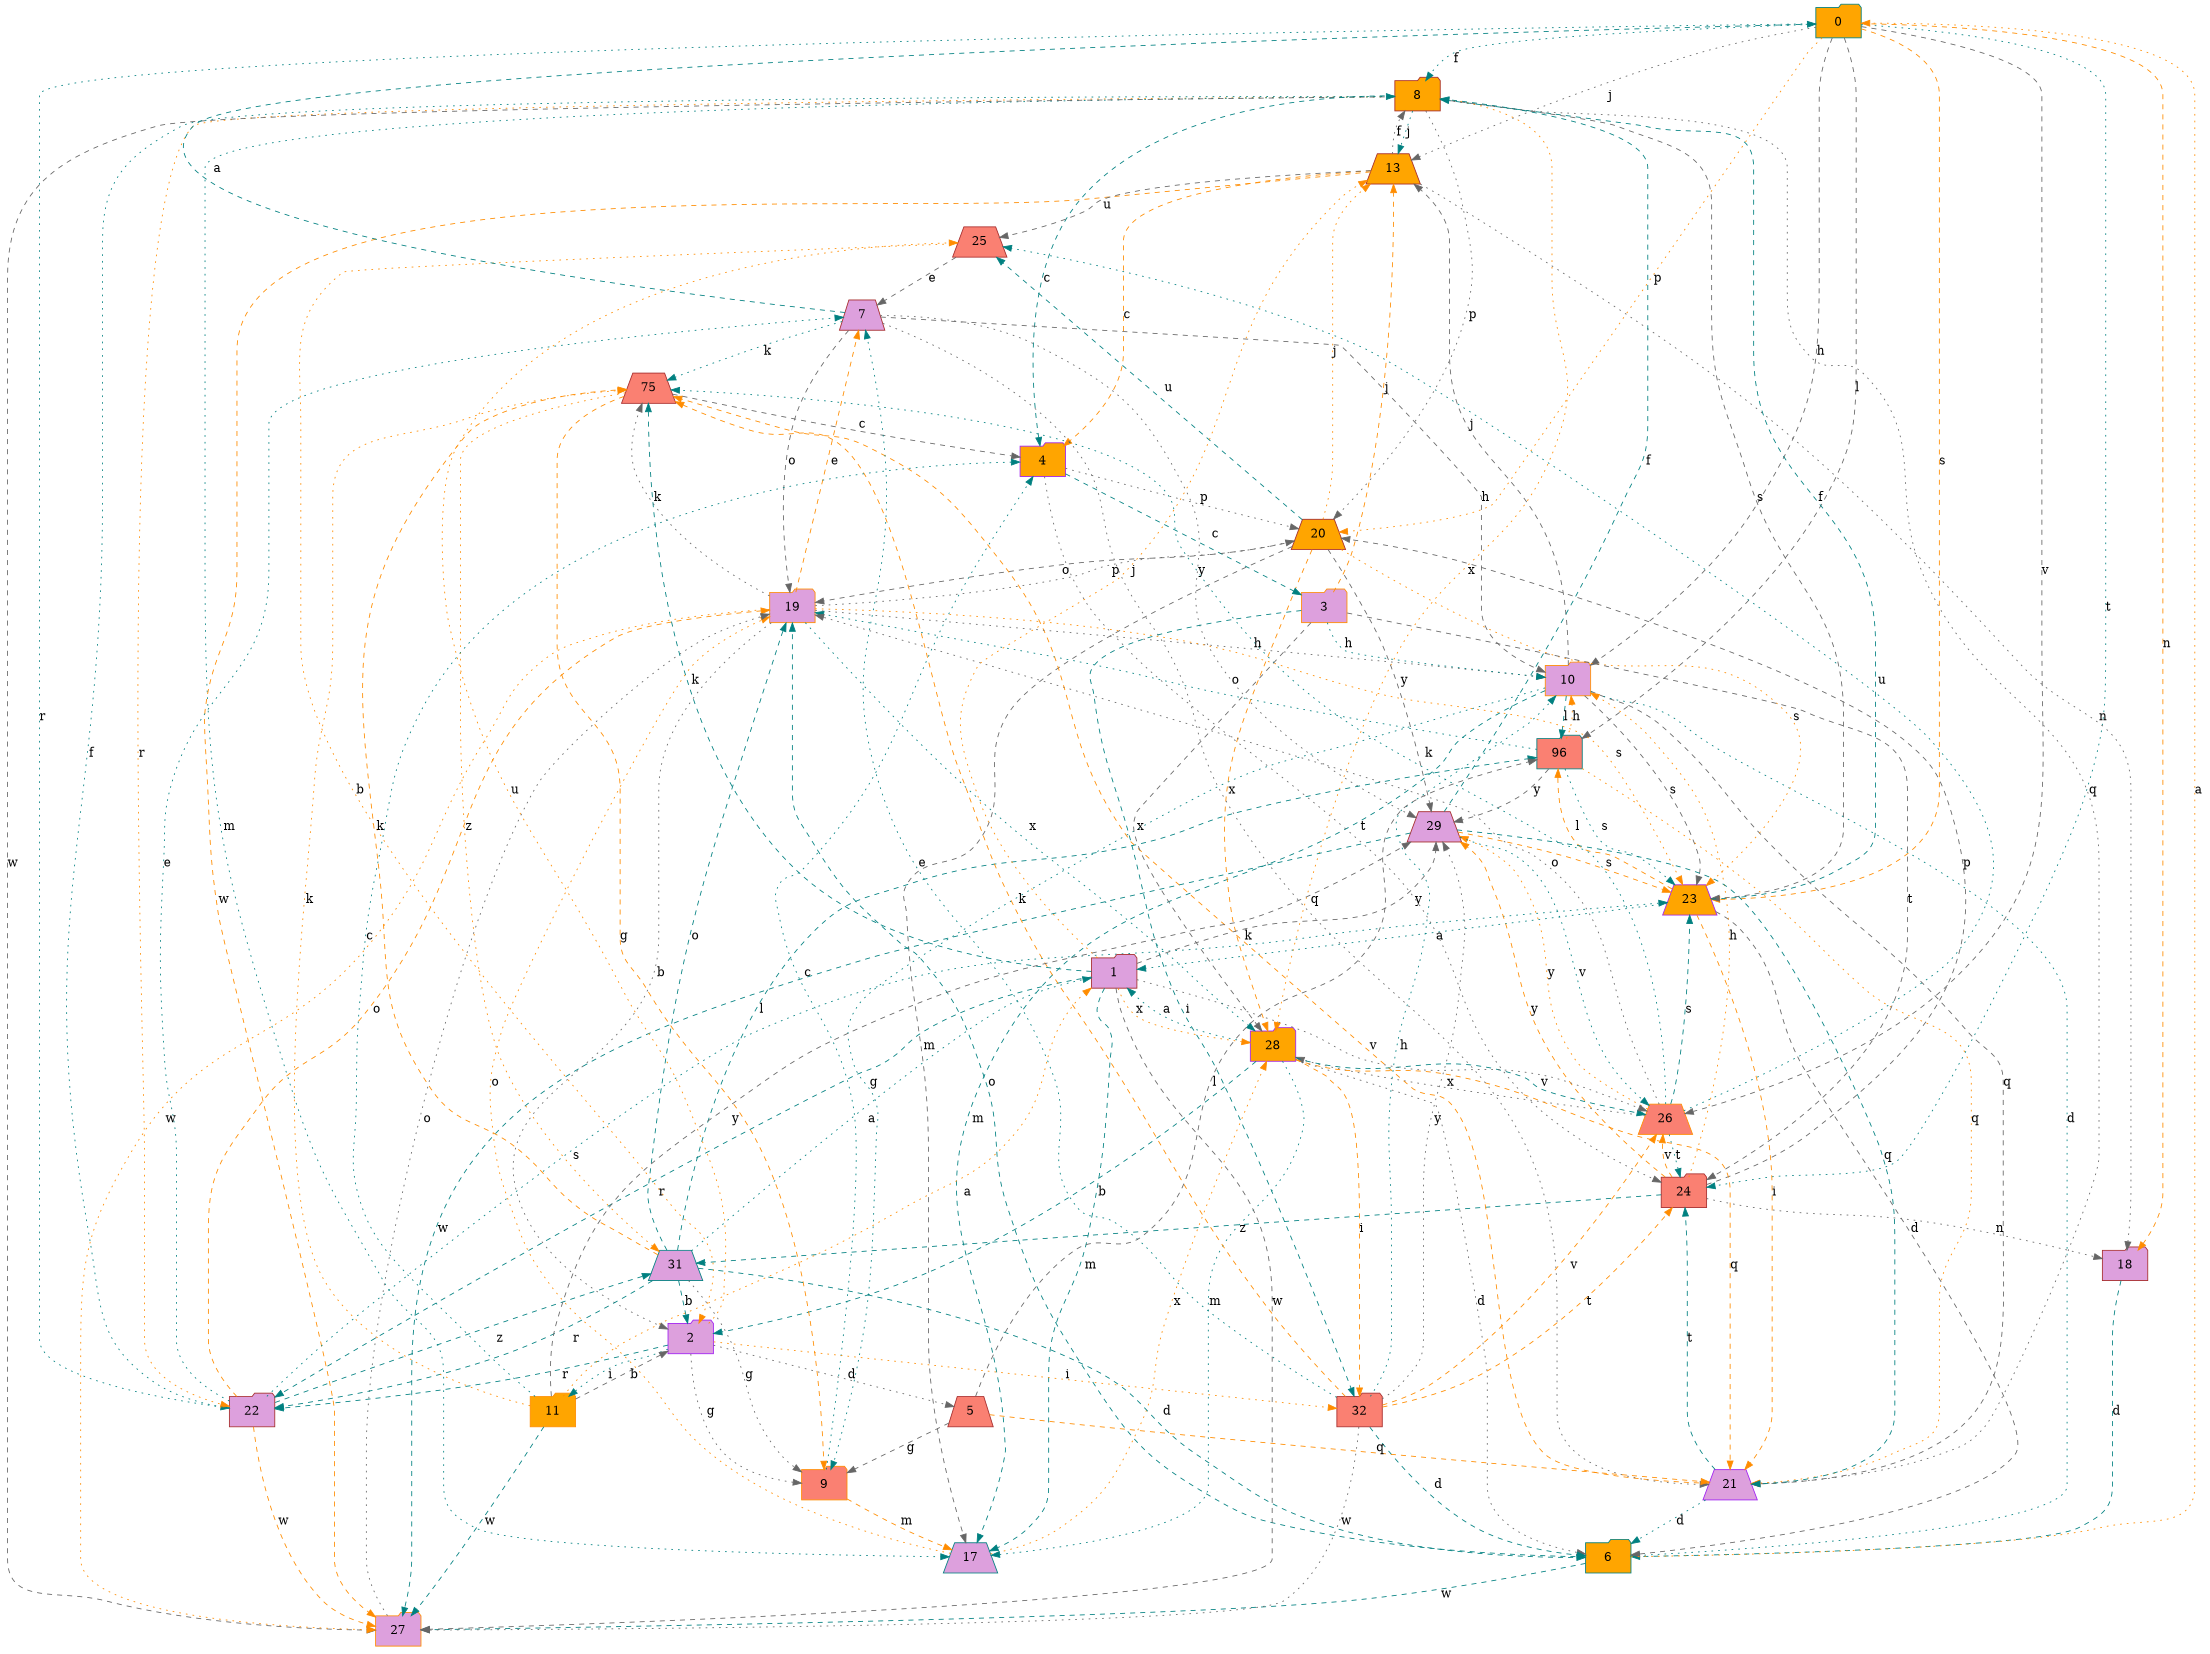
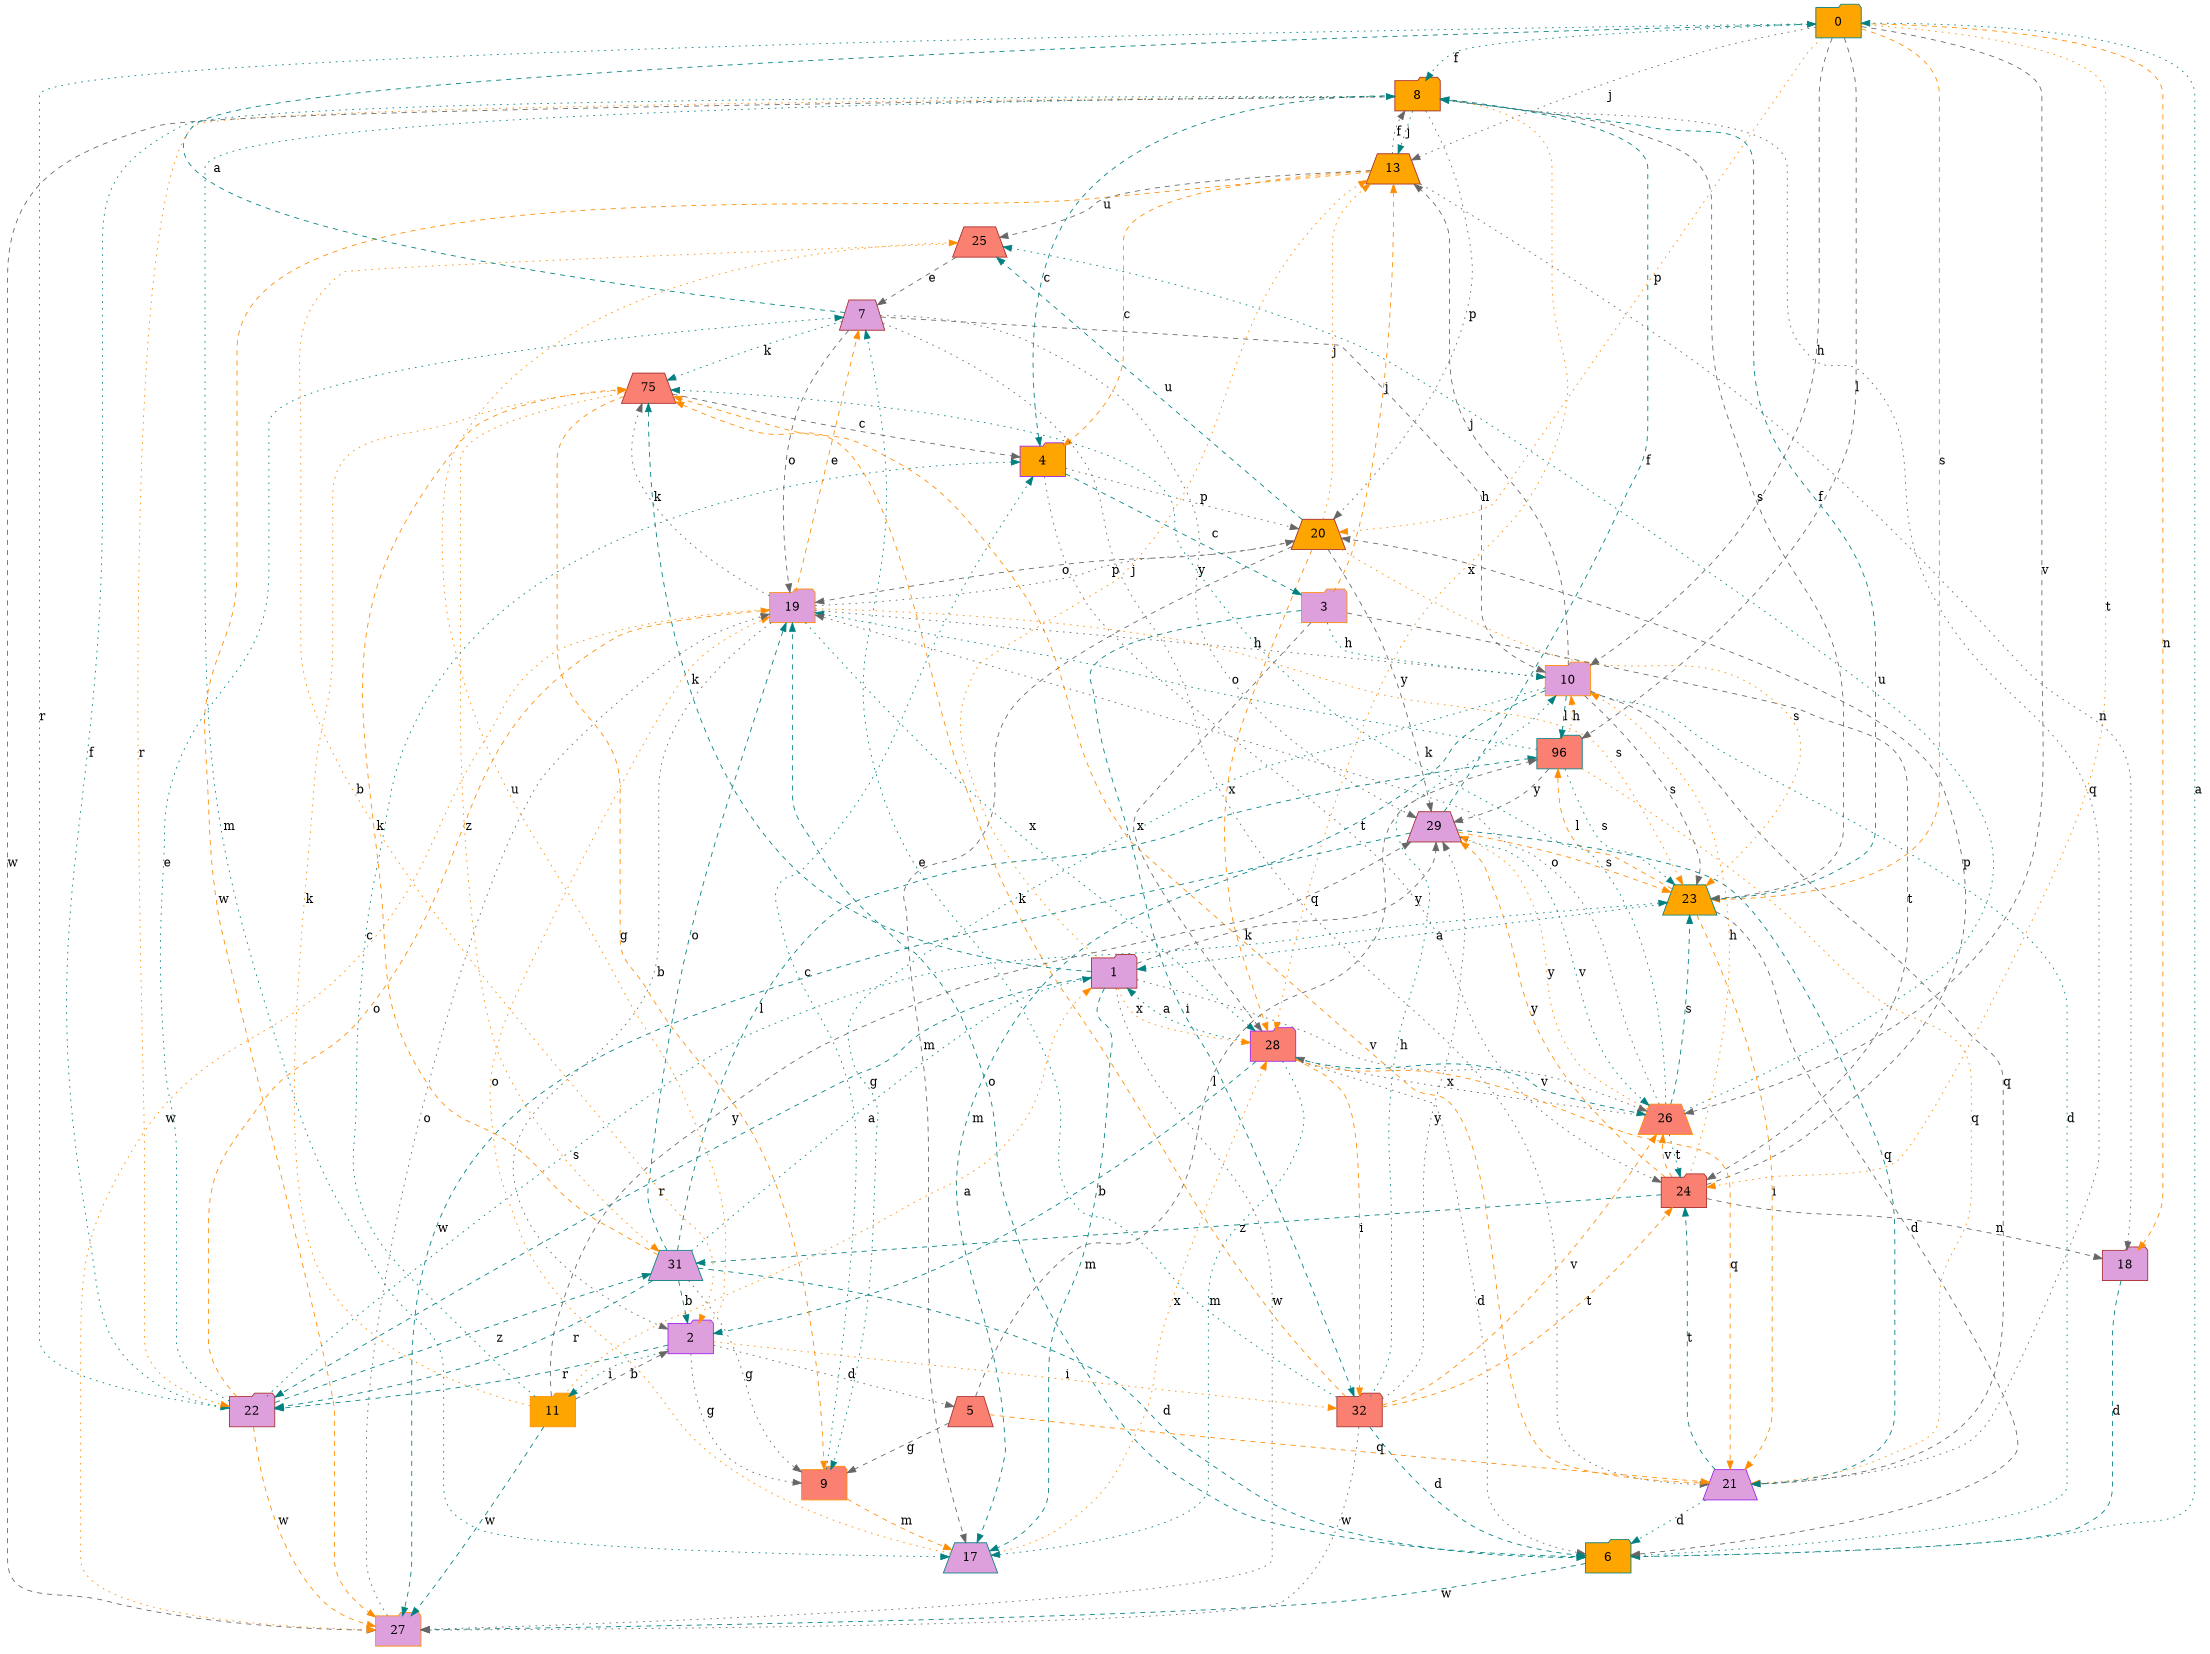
(2106, 613) -> (2106, 613)
(1690, 900) -> (1690, 900)
(2195, 910) -> (2195, 910)
(1273, 1046) -> (1273, 1046)
(1911, 1220) -> (1911, 1220)
(1160, 1588) -> (1160, 1588)
